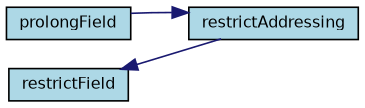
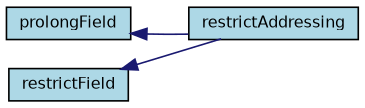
(151, 13) -> (168, 34)
